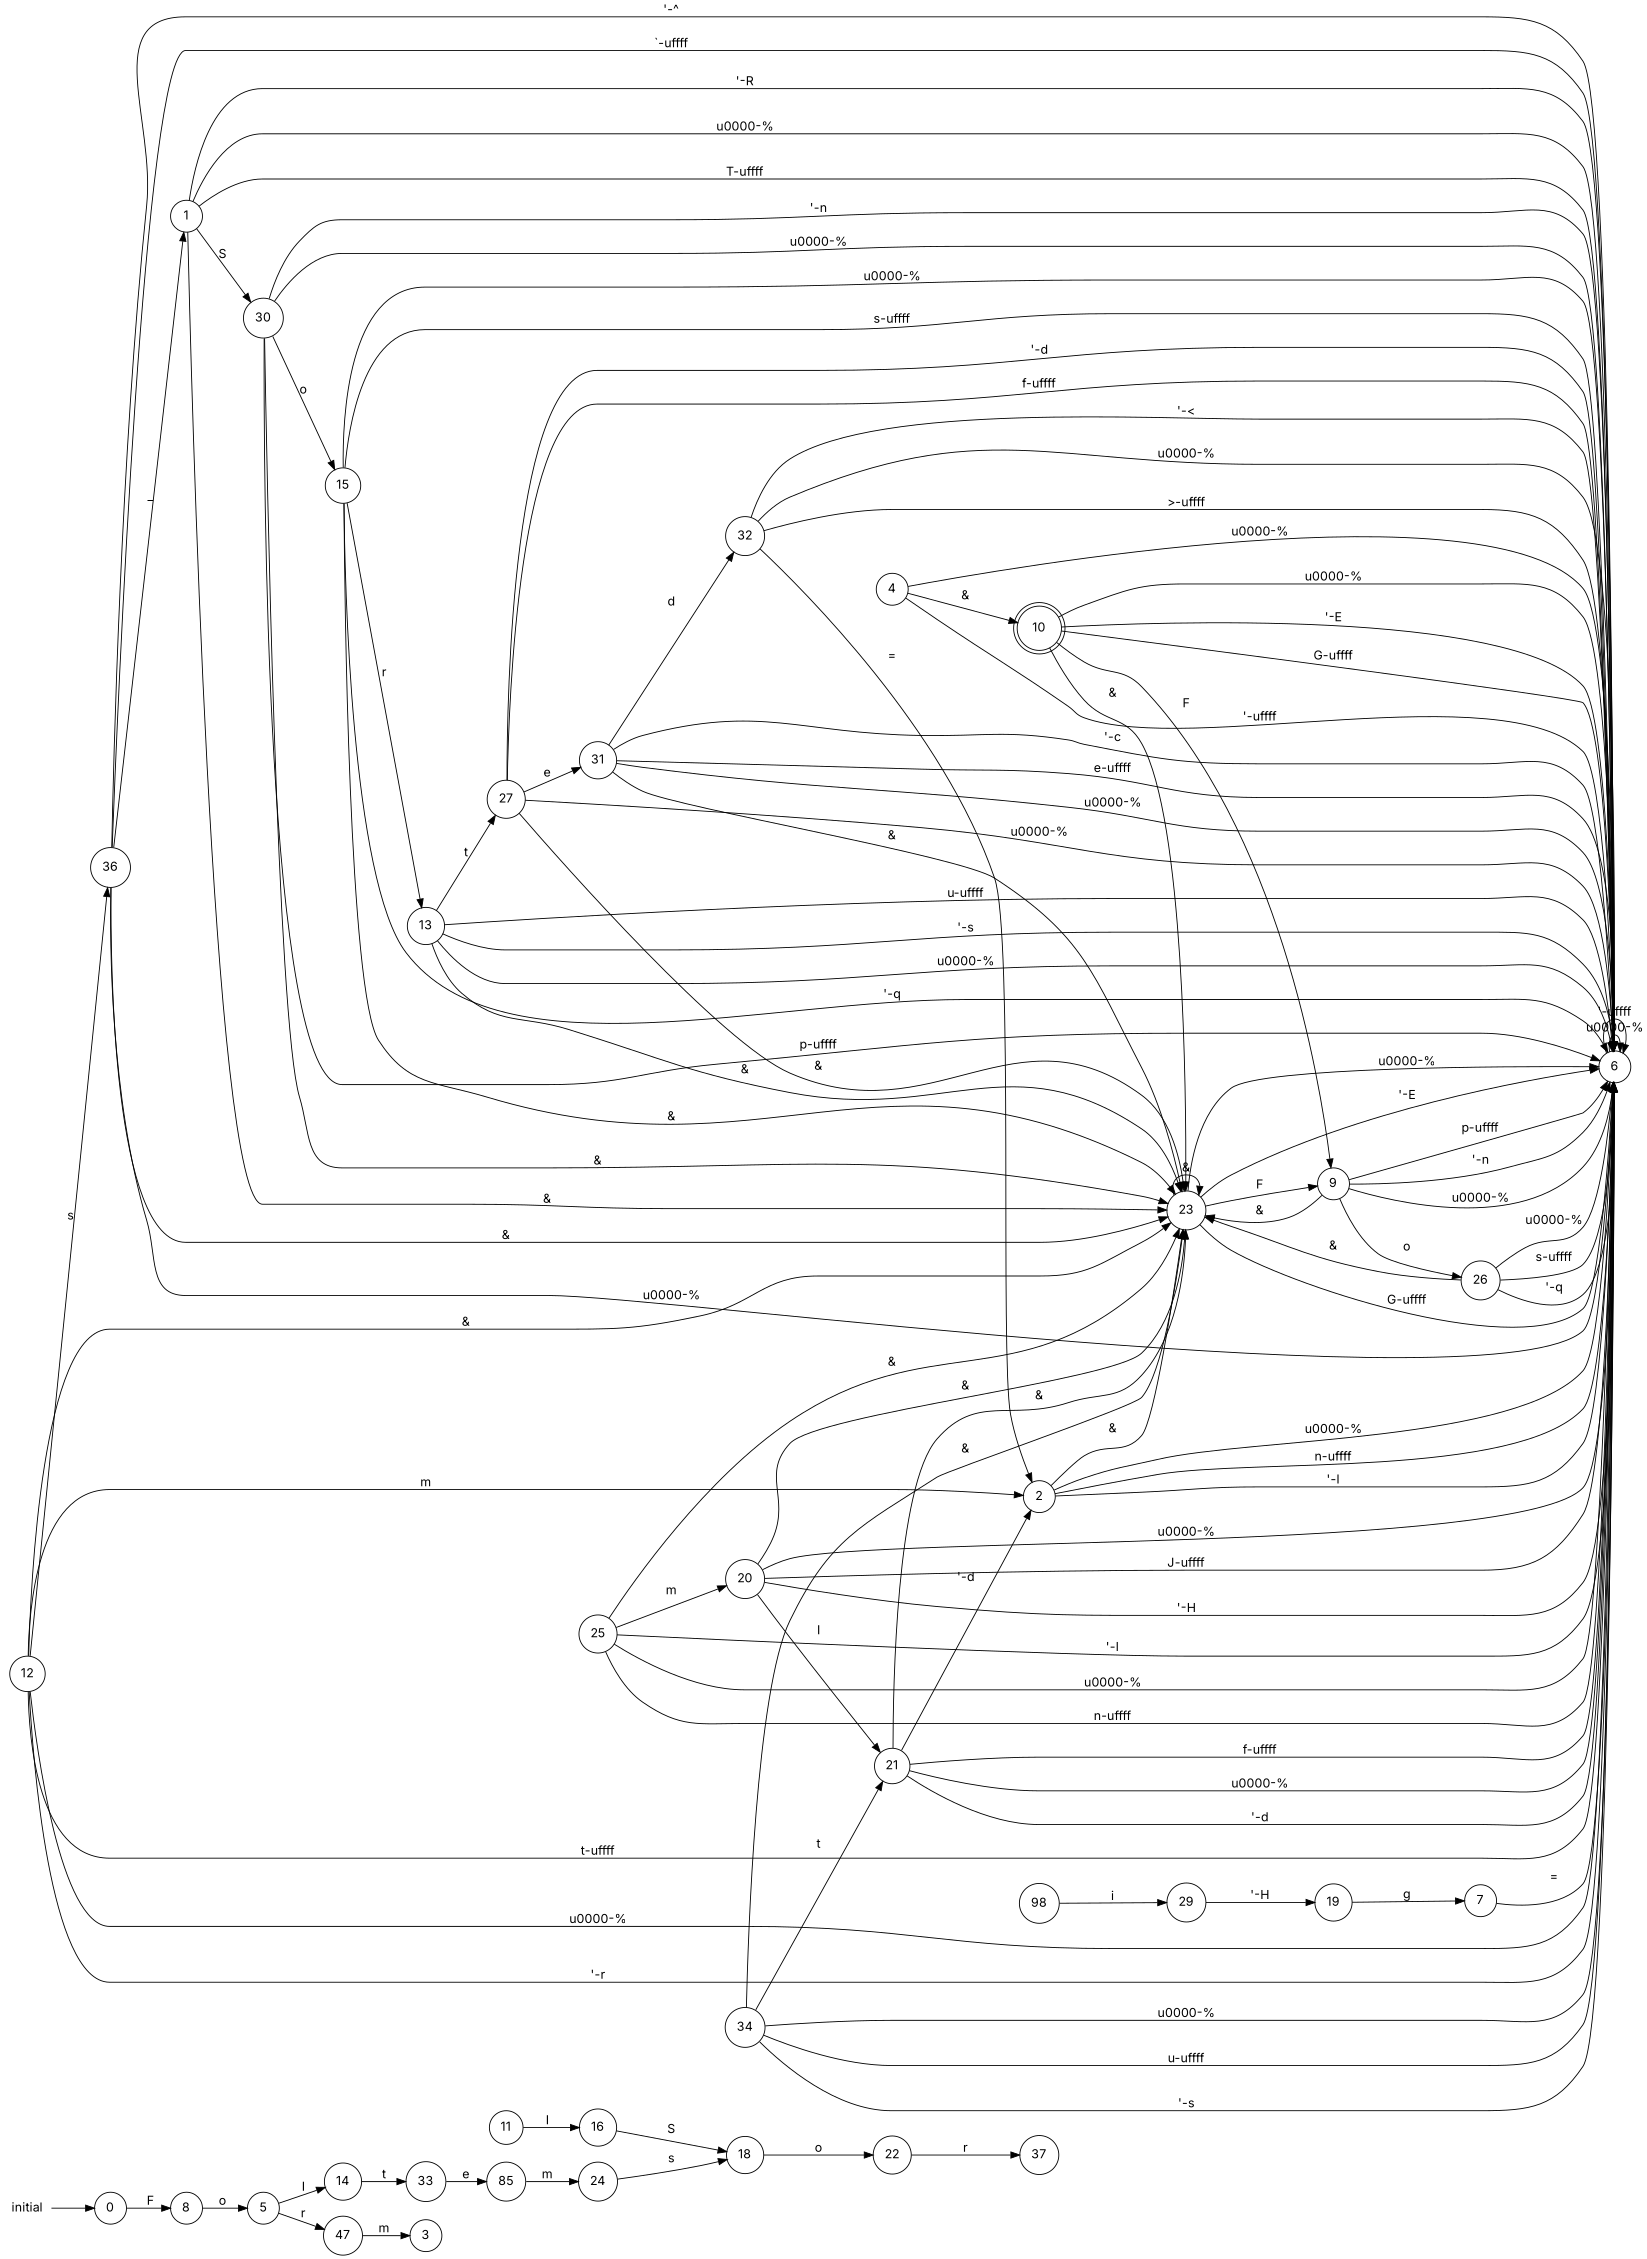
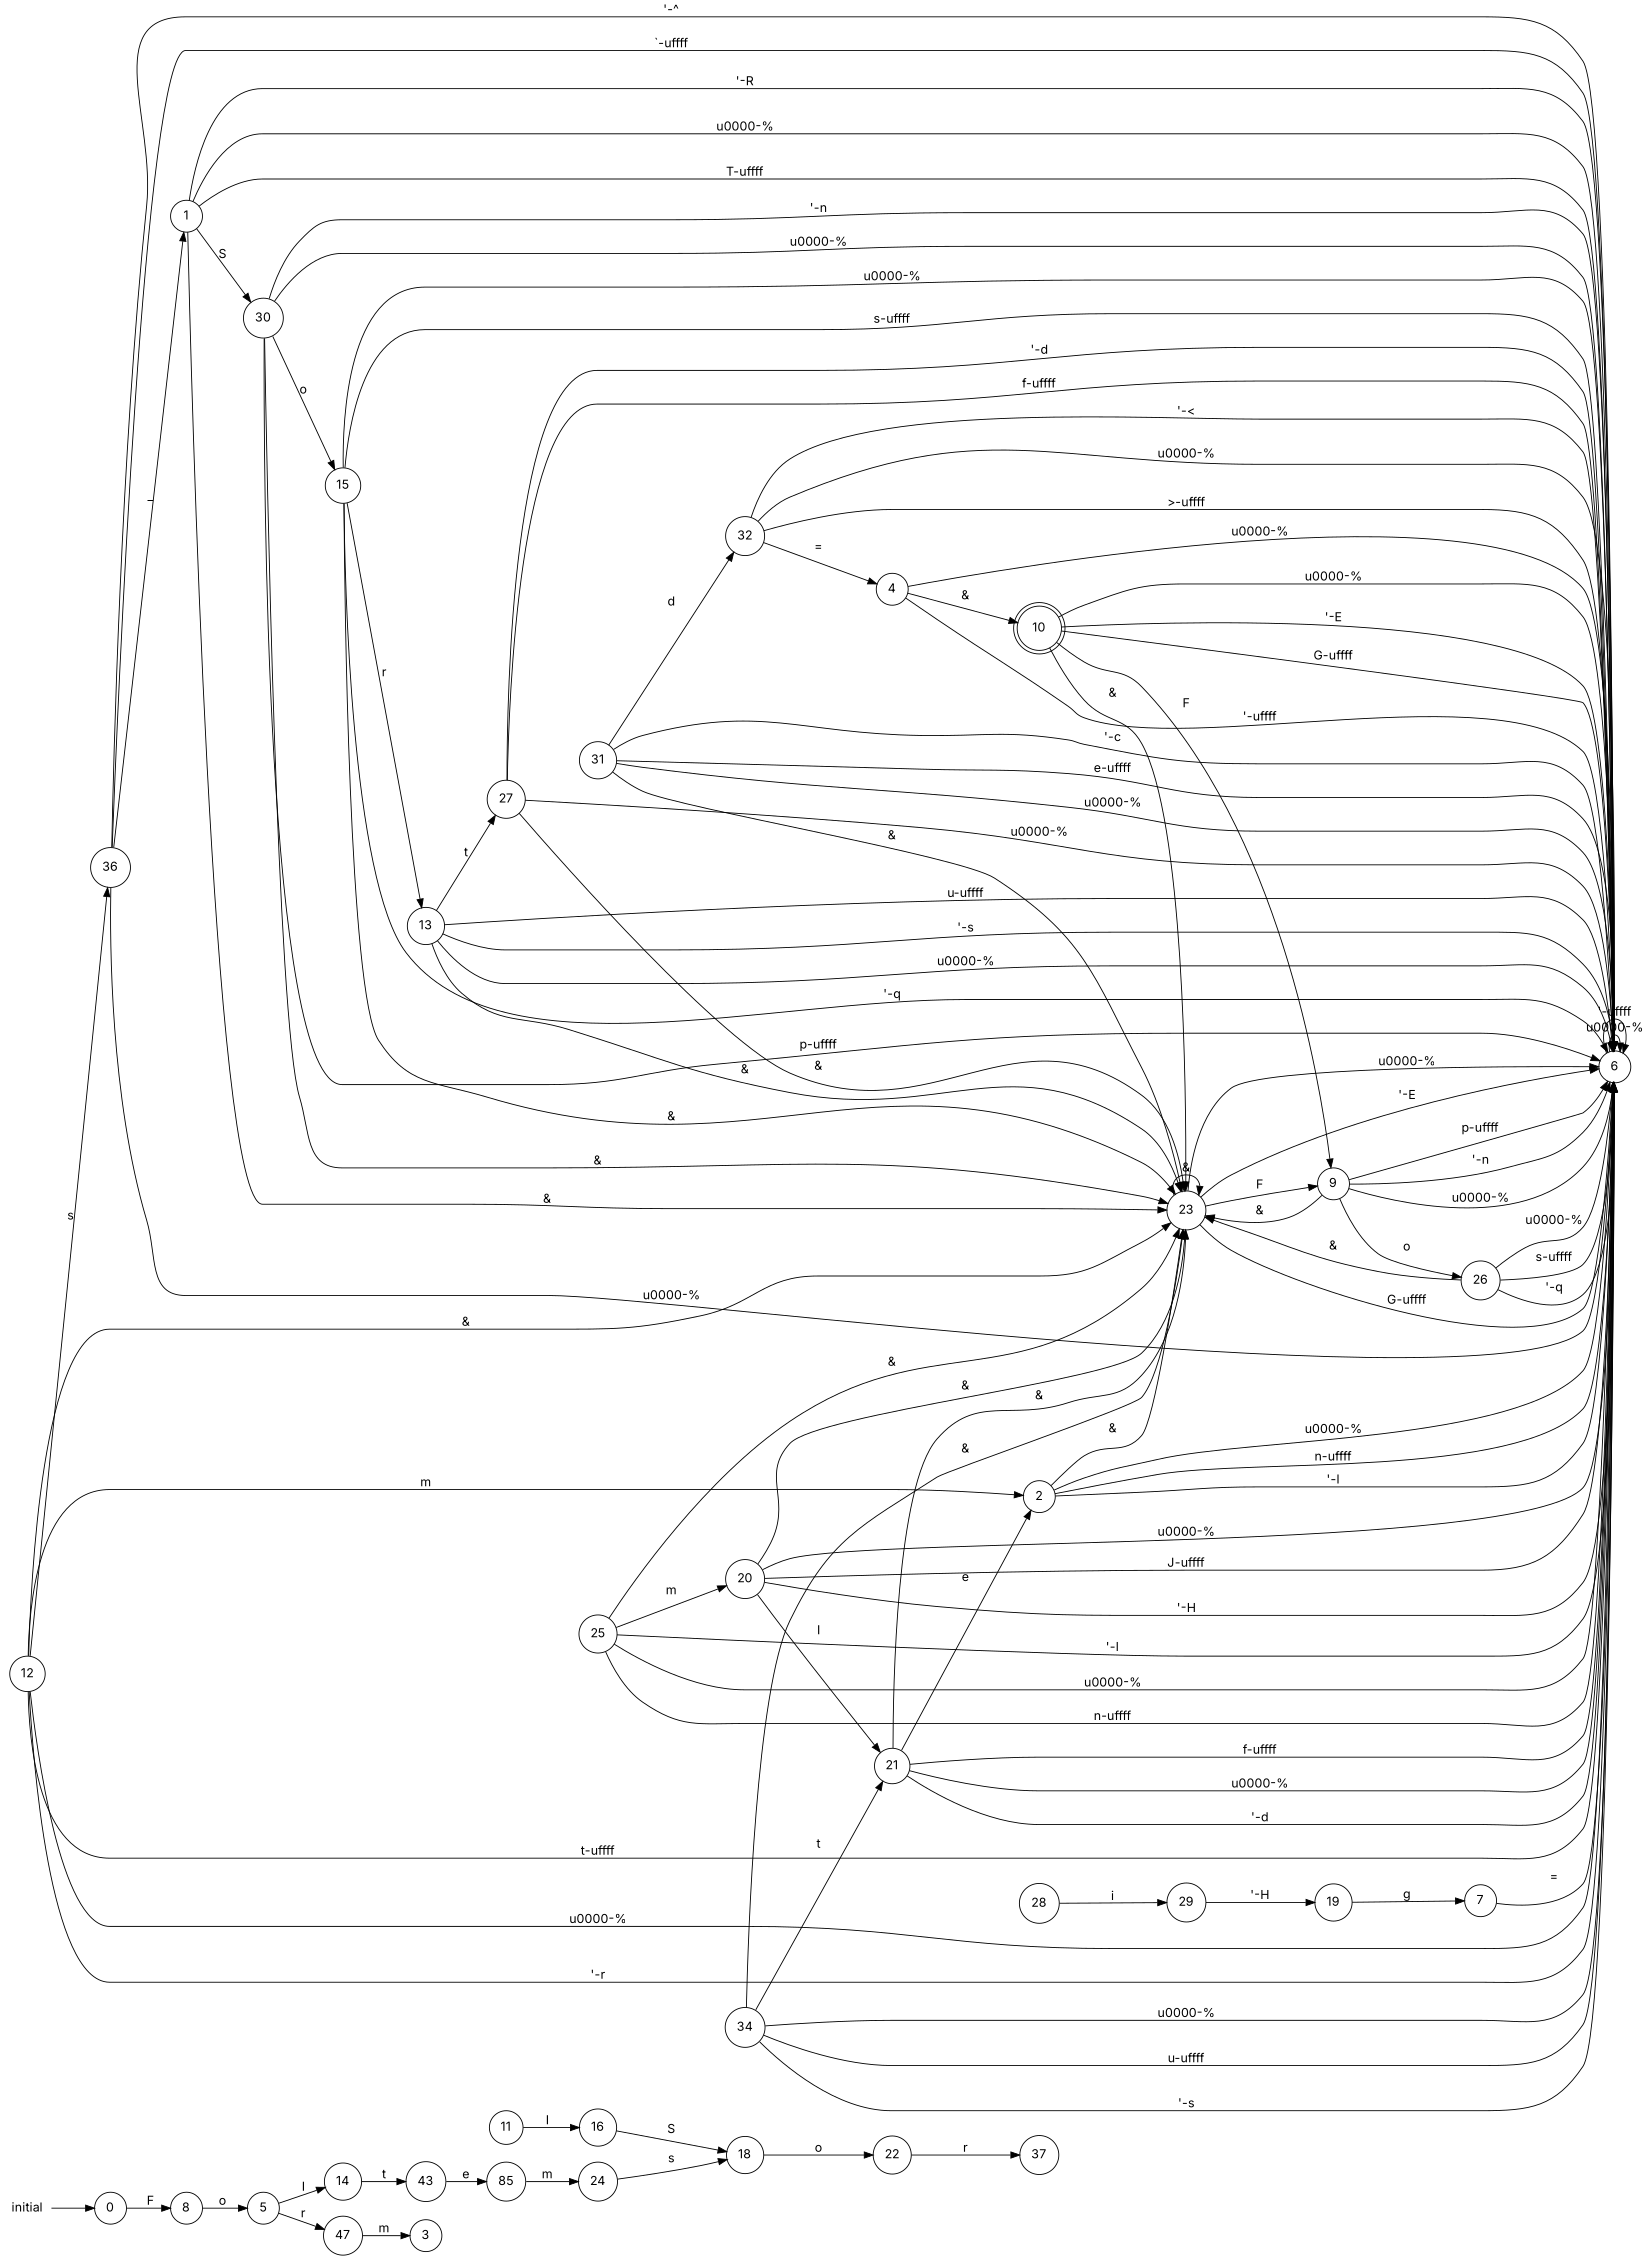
(548, 781) -> none
(1002, 948) -> (816, 562)
(485, 1242) -> none
(966, 1578) -> (966, 1578)
(1039, 1903) -> (1039, 1903)
(426, 2182) -> (426, 2182)
